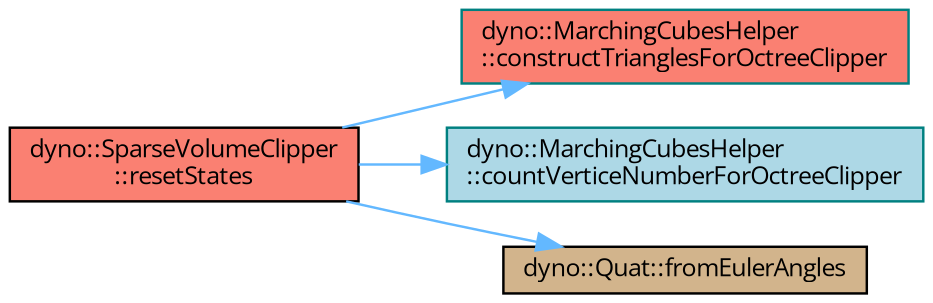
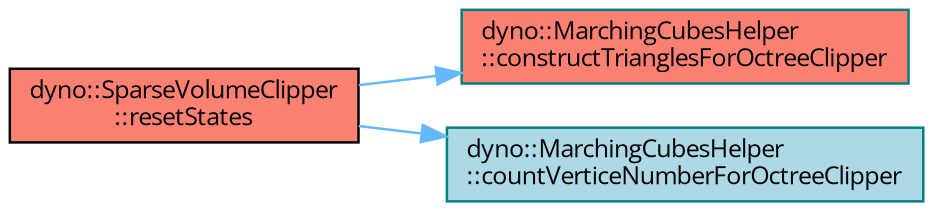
(685, 270) -> none
